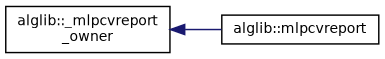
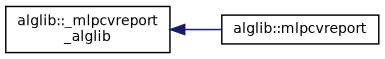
(88, 30) -> (88, 30)
